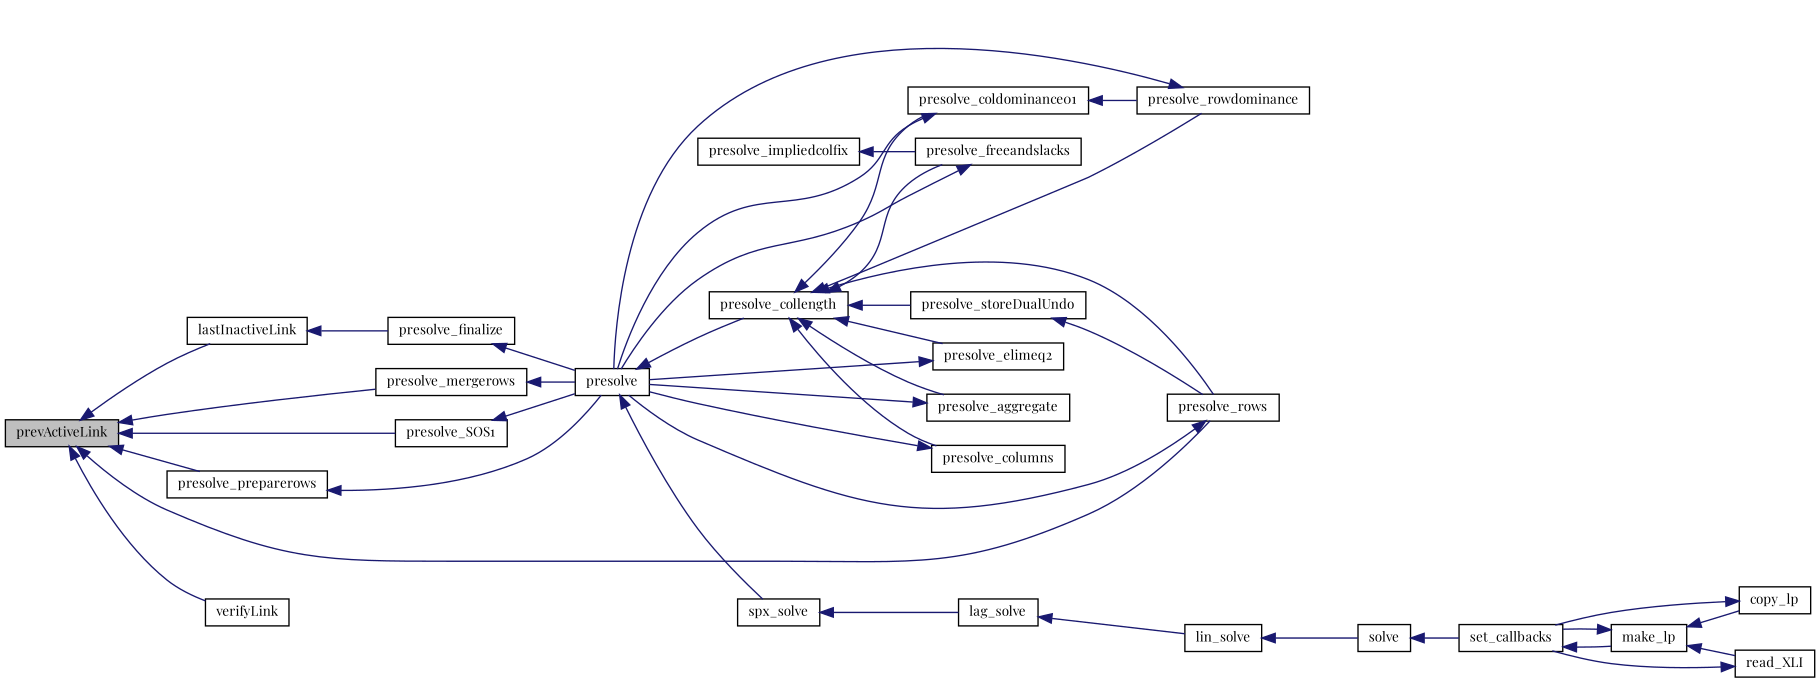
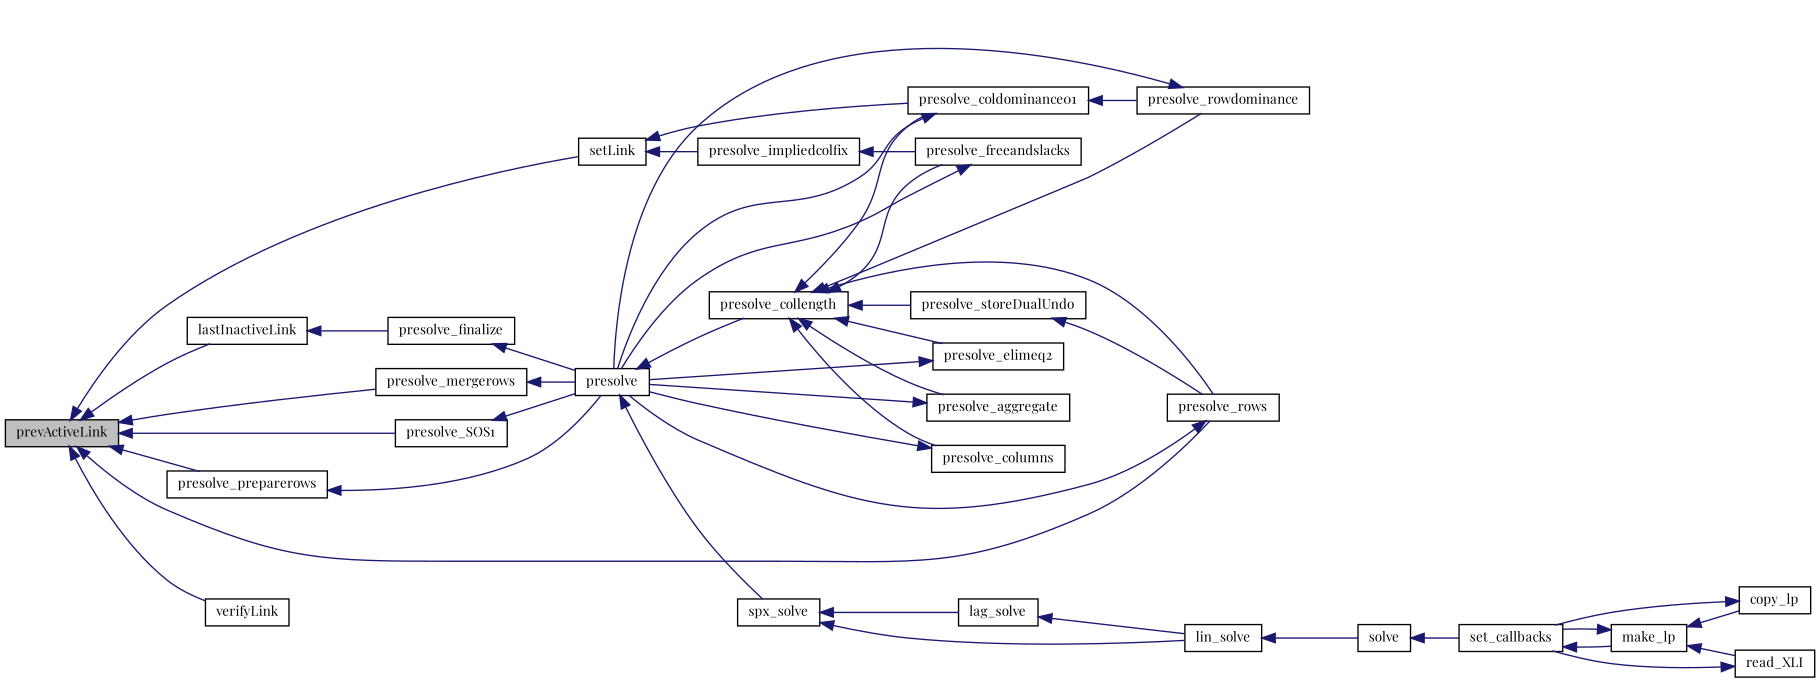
none -> (612, 152)
none -> (1009, 644)
